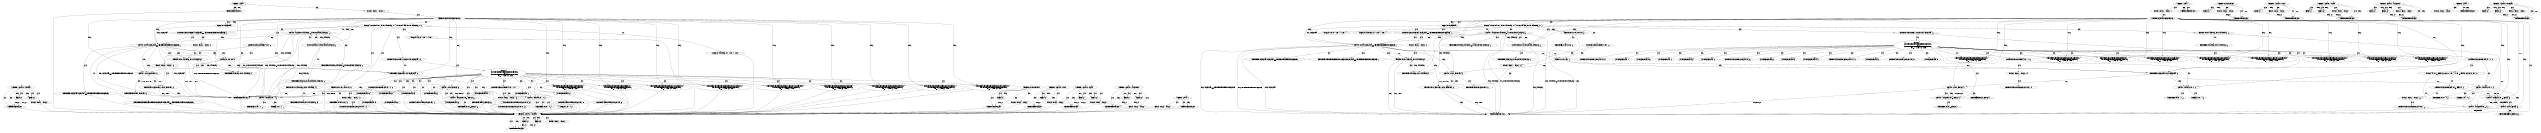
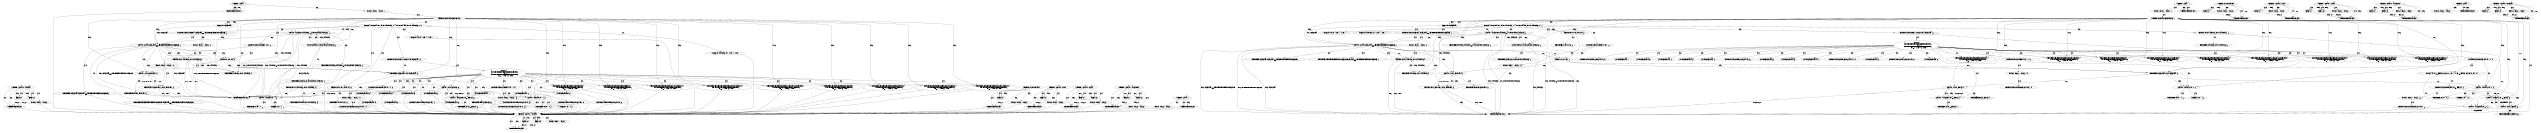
(2488, 94) -> (2488, 94)
(2492, 103) -> (2492, 103)
